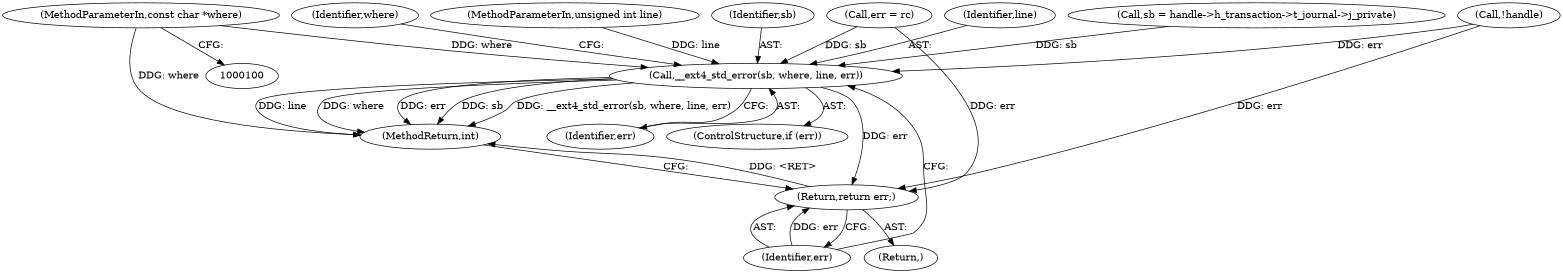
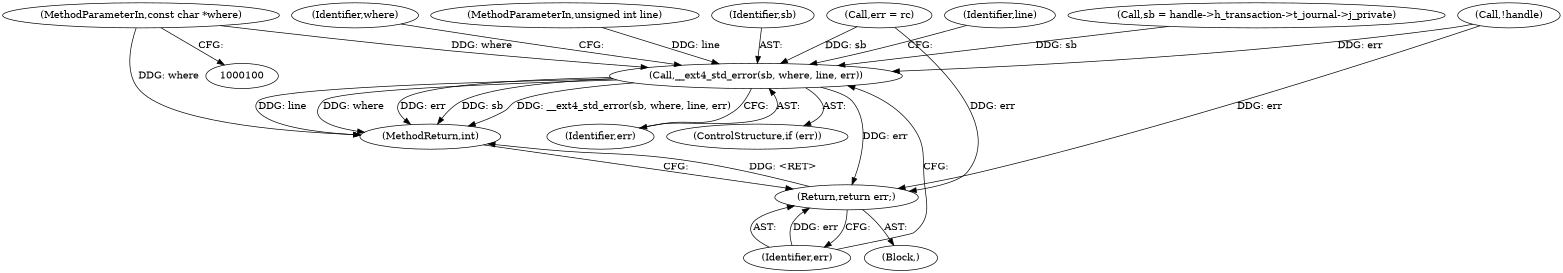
(922, 46) -> (922, 46)
(901, 258) -> (901, 258)
